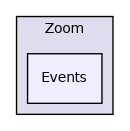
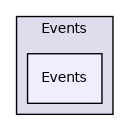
(65, 30) -> (65, 30)
